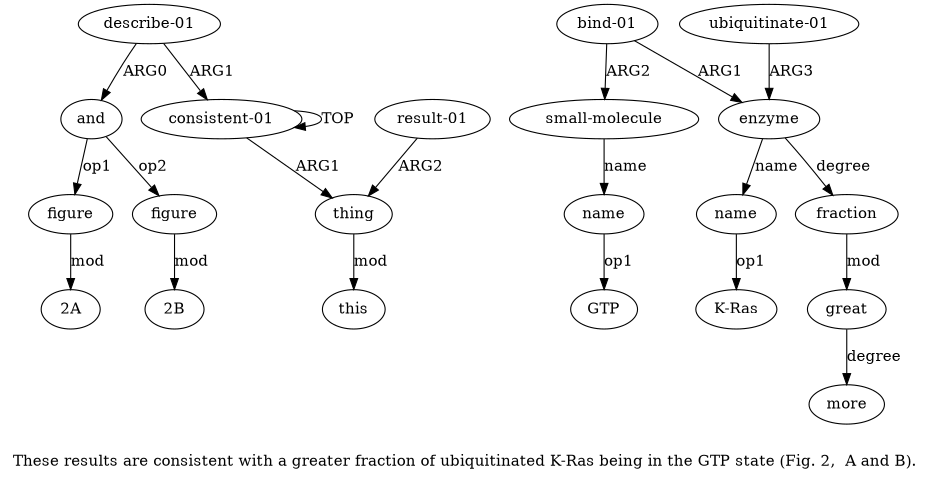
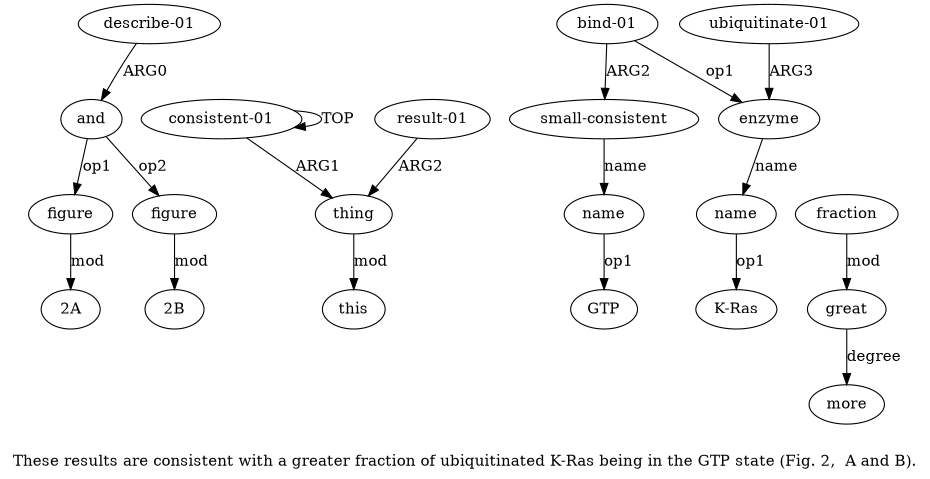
(182, 67) -> none
(721, 72) -> (721, 72)
(604, 119) -> (604, 119)
(806, 162) -> none
